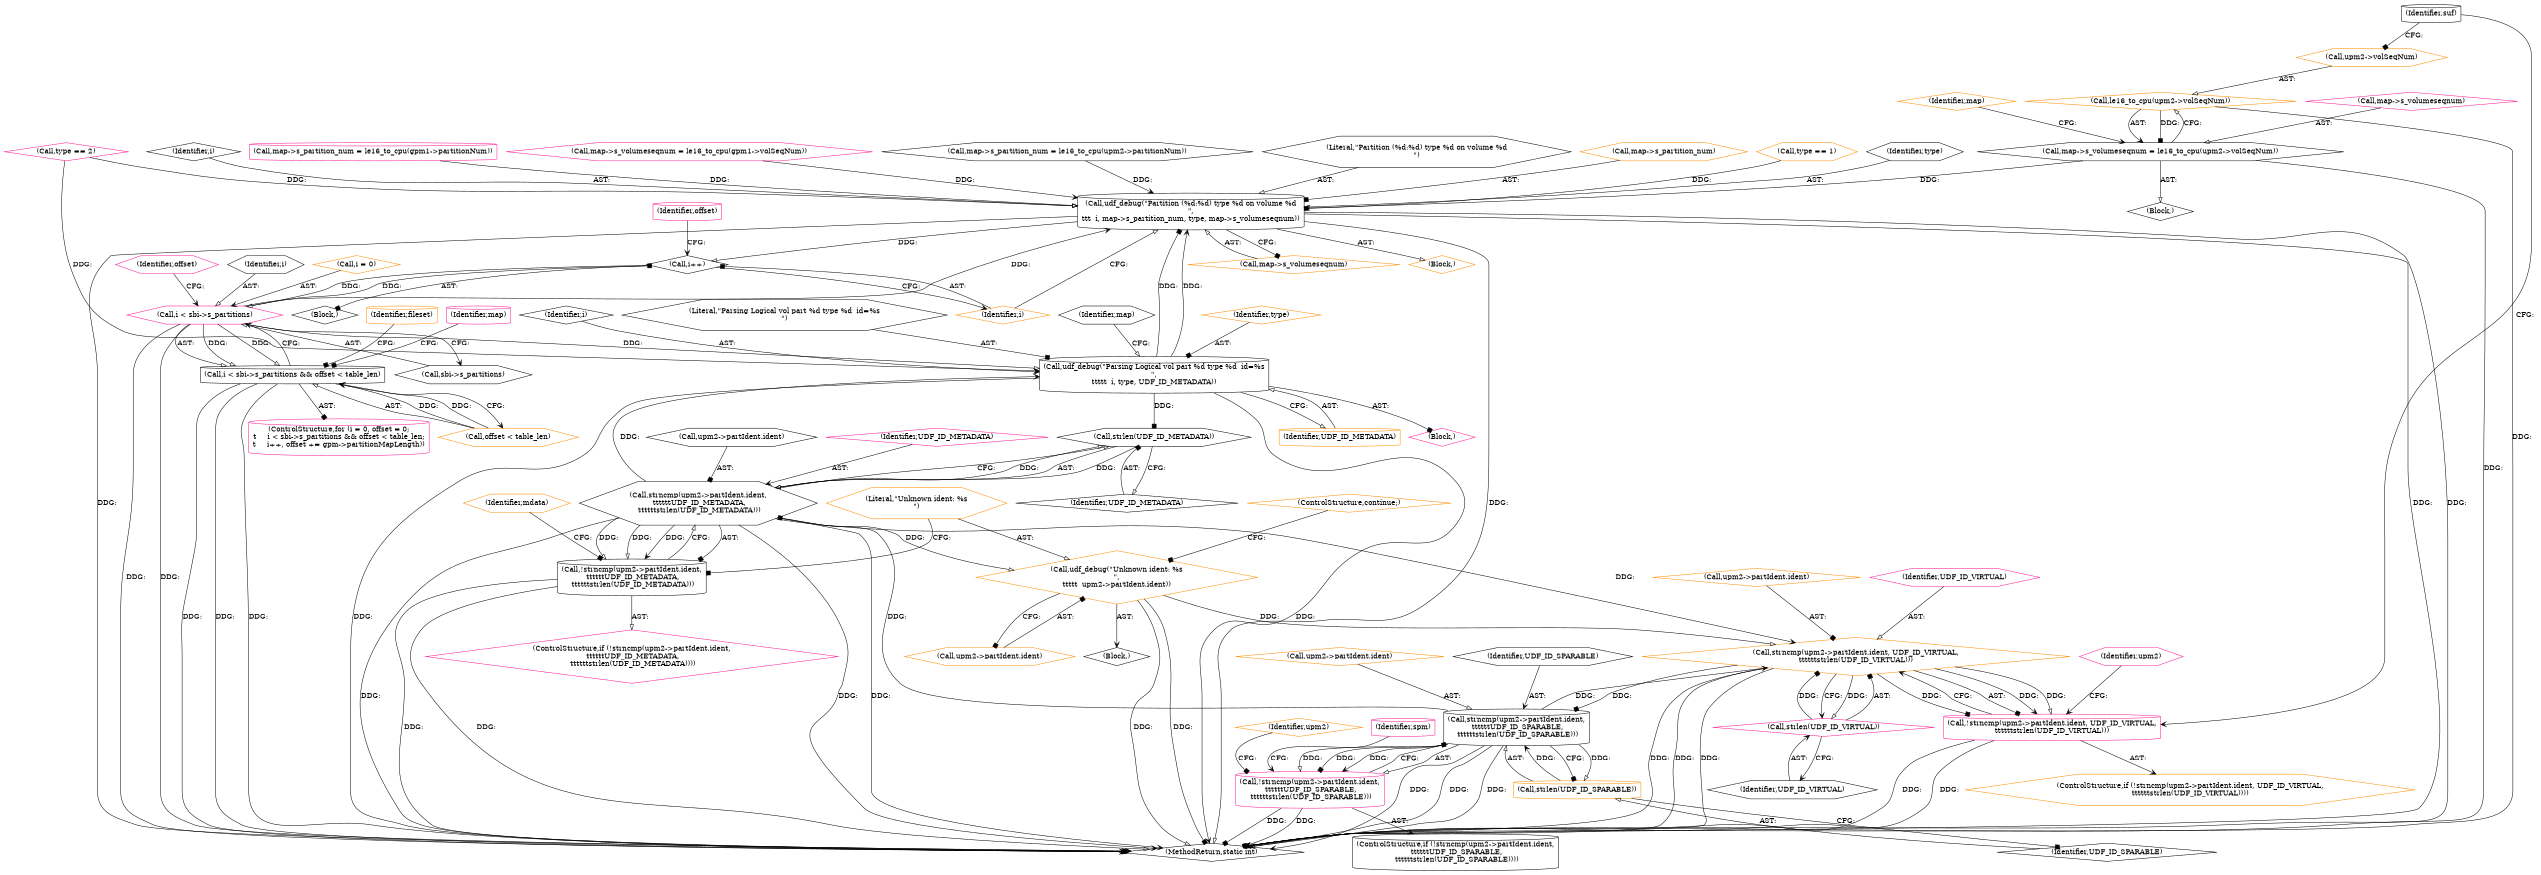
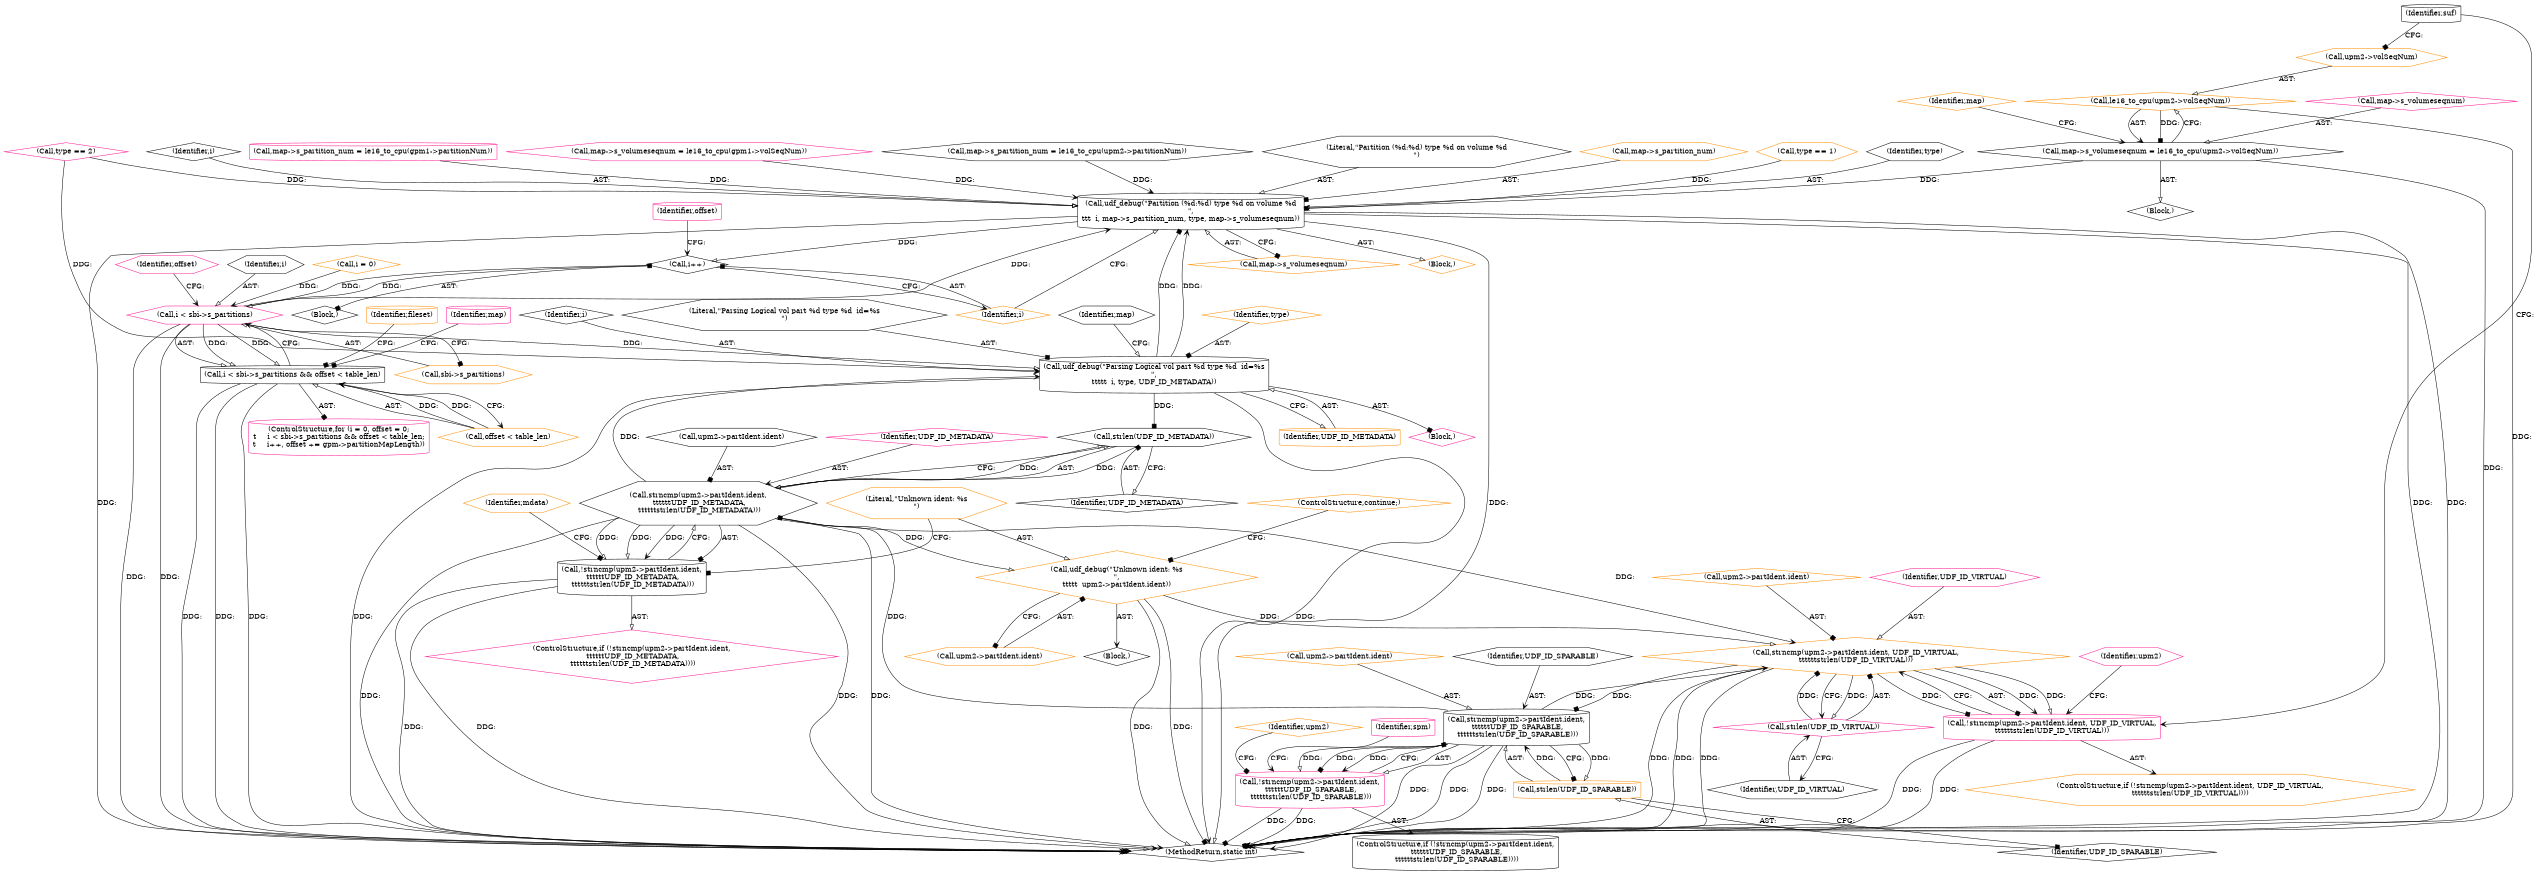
(310, 287) -> (310, 287)
(357, 332) -> (357, 332)
(463, 375) -> (463, 375)
